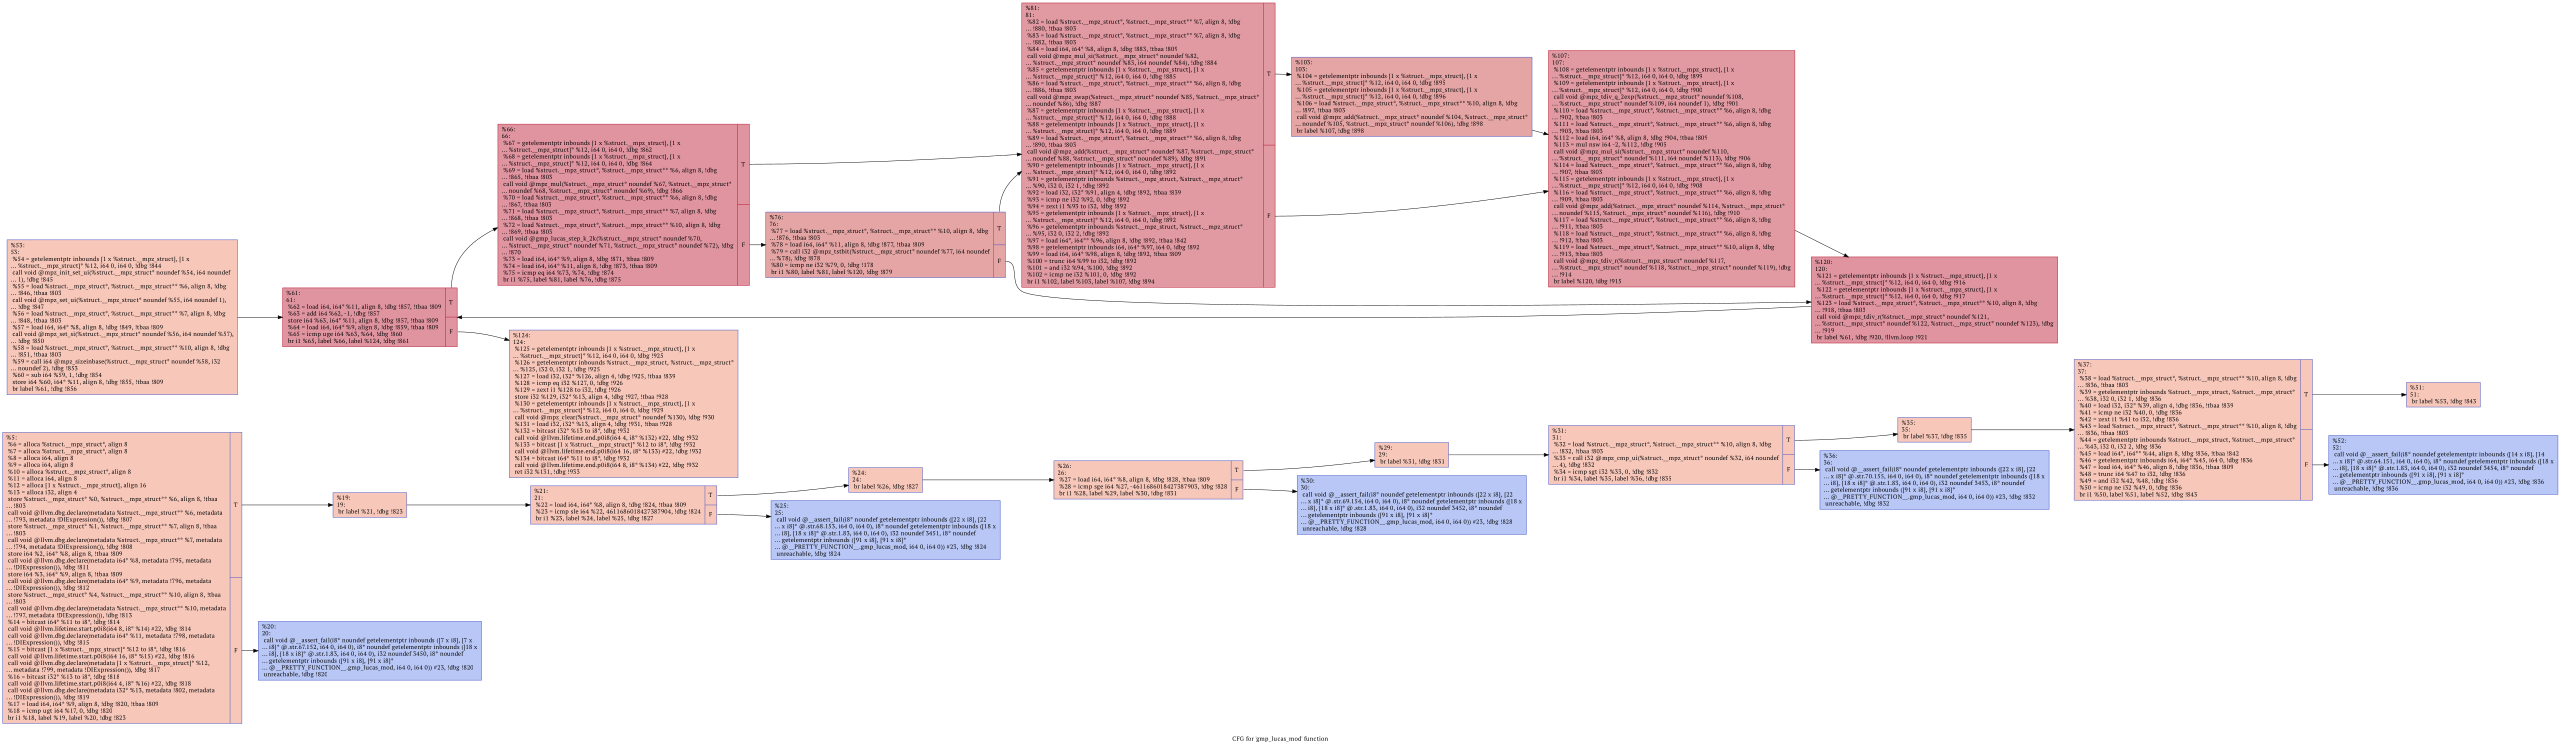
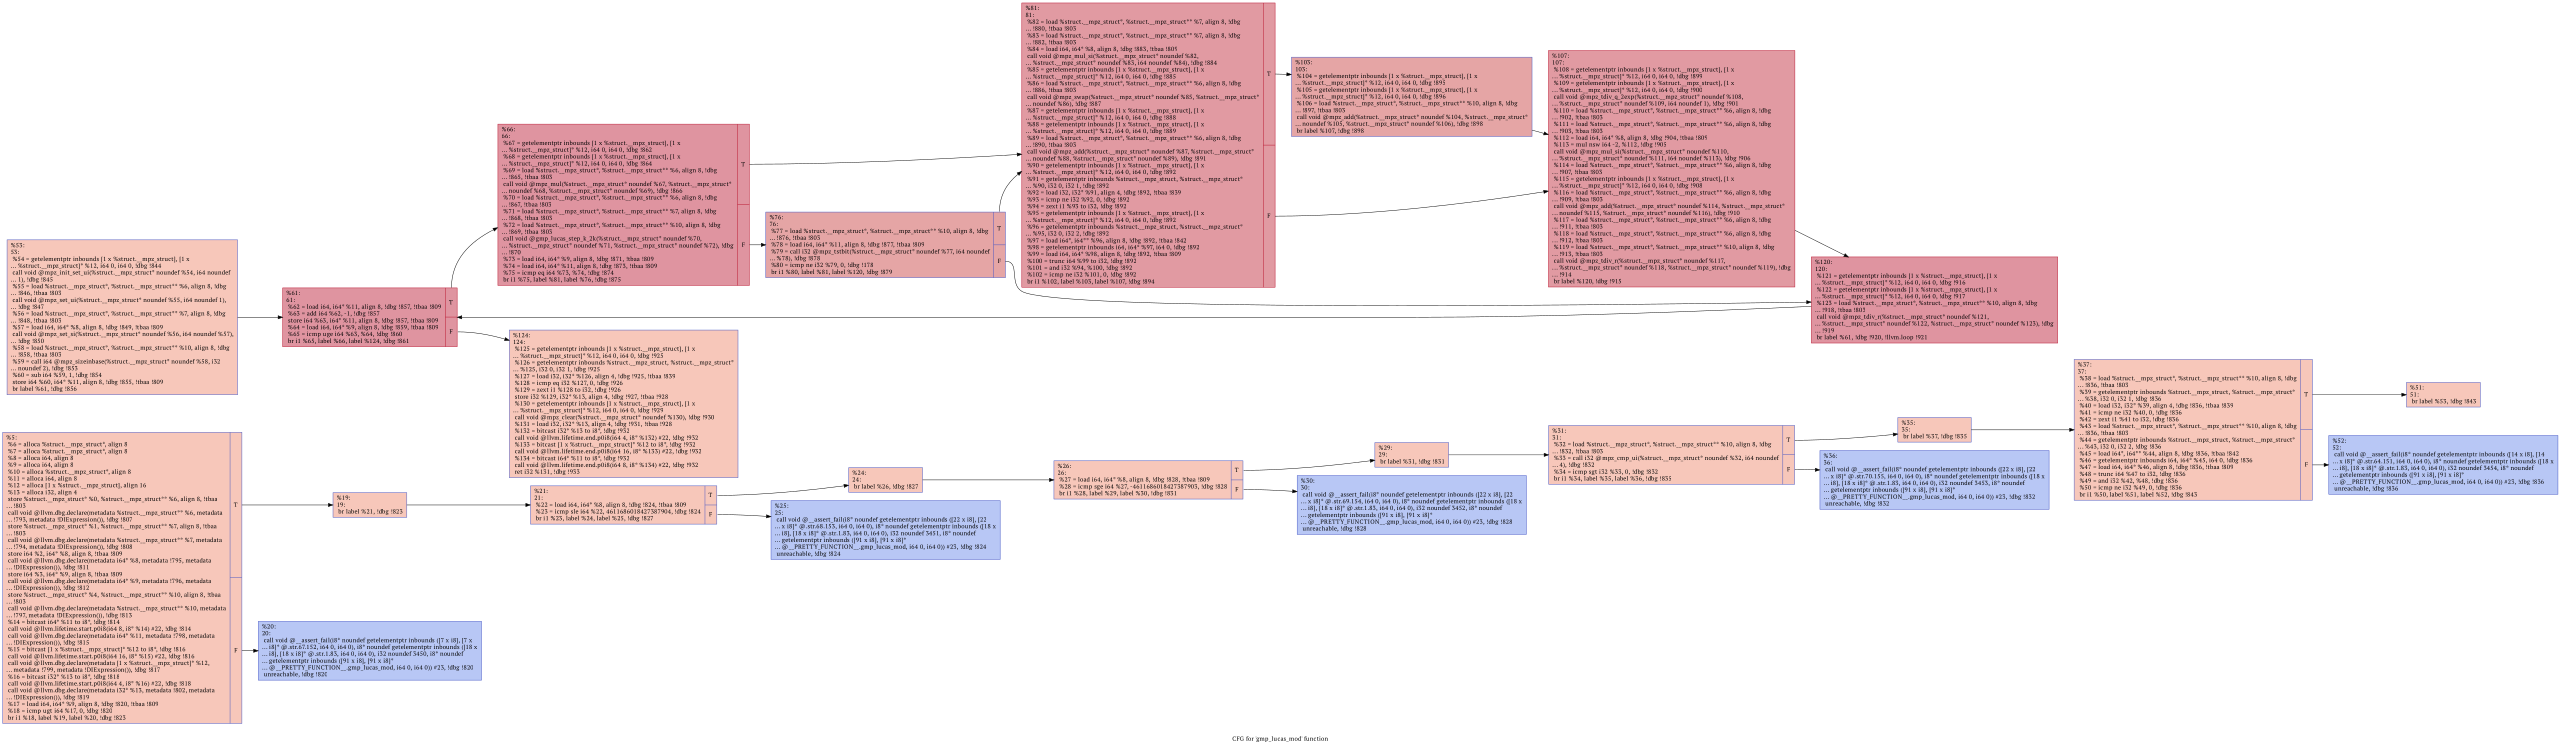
(36, 355) -> (36, 355)
